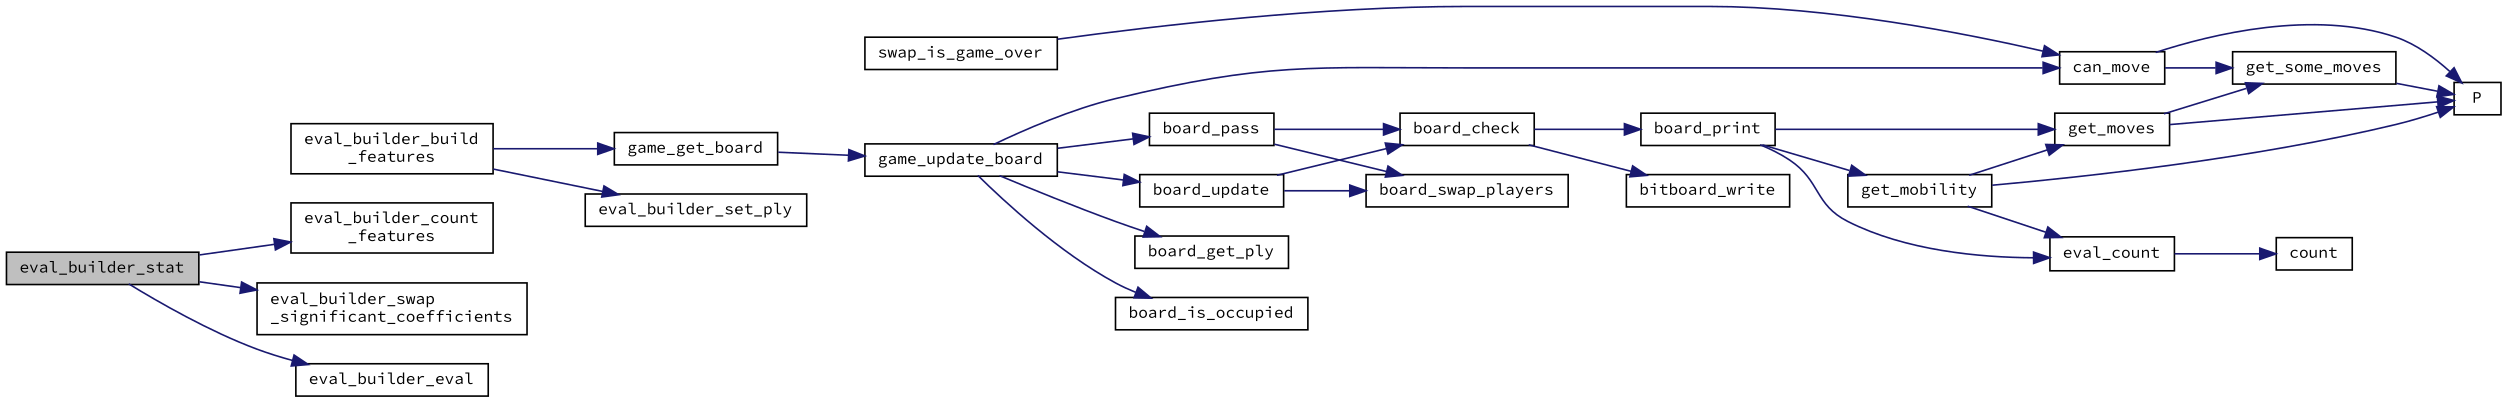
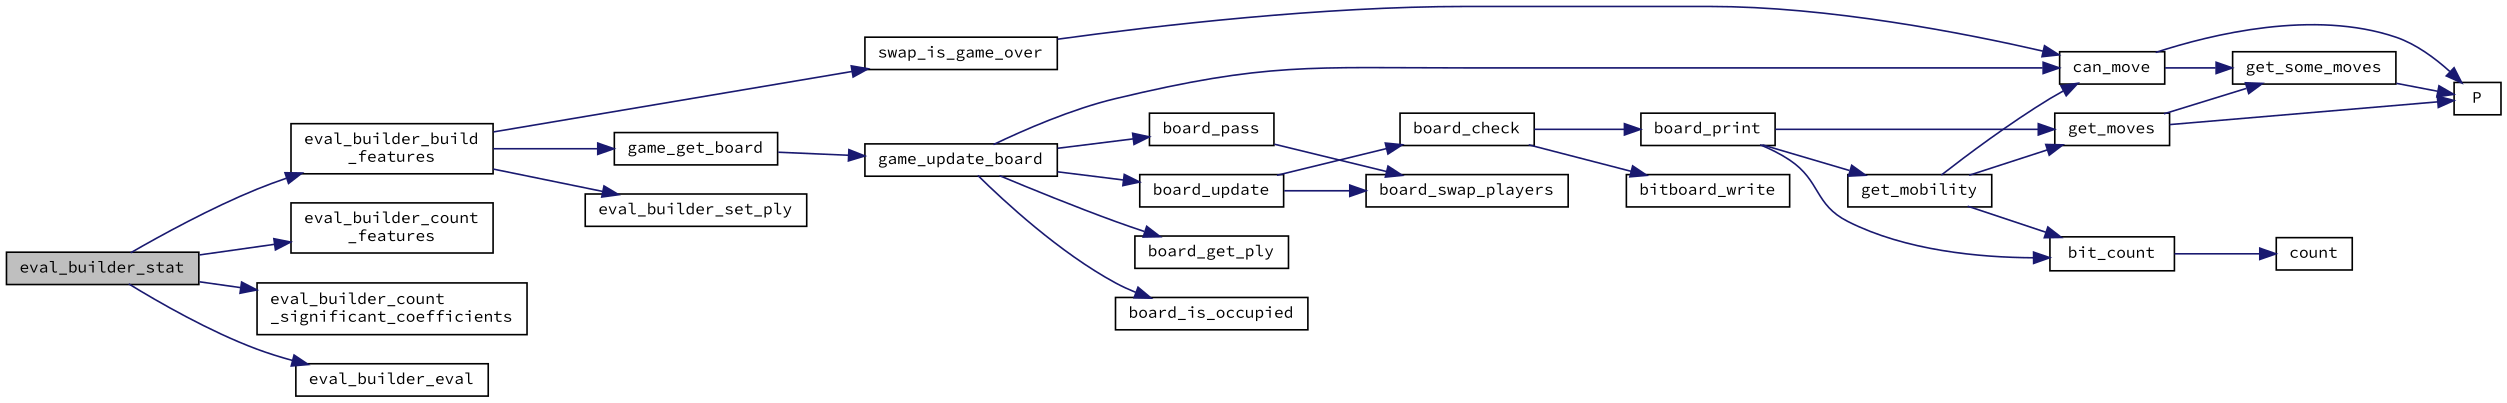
none -> (673, 102)
(1329, 129) -> none
(2217, 158) -> (1989, 140)
none -> (207, 212)
(2112, 254) -> (2112, 254)
(392, 309) -> (392, 309)
